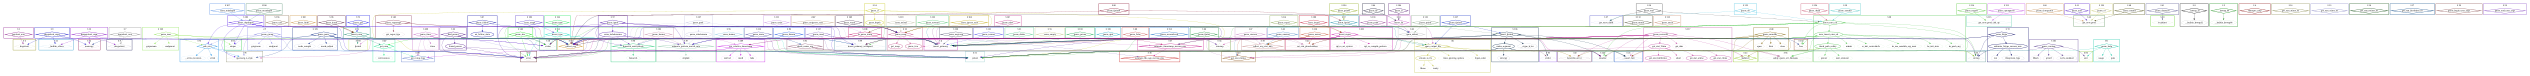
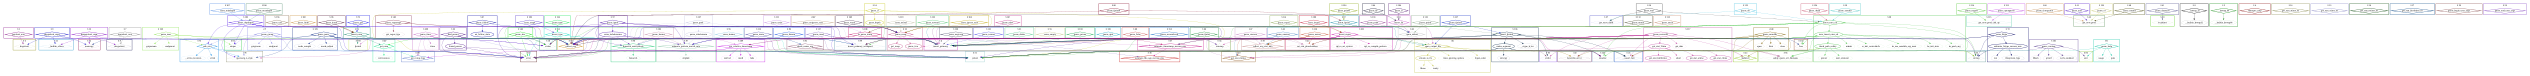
(1628, 42) -> (1585, 40)
